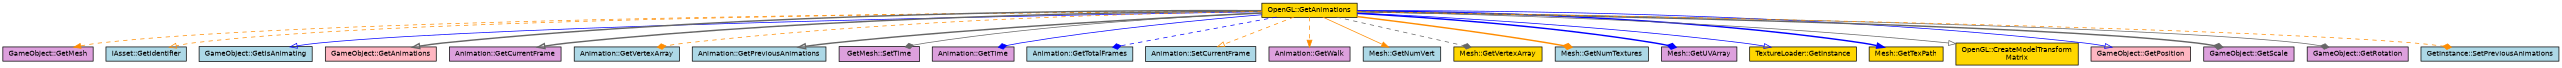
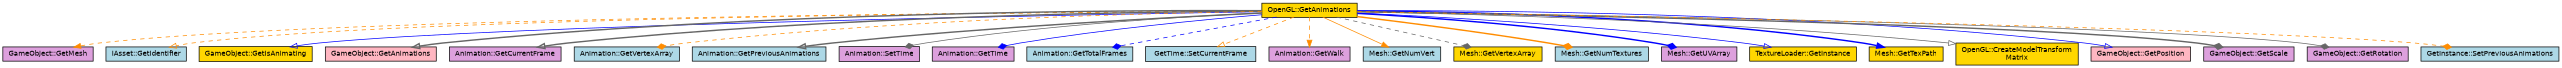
(256, 54) -> (256, 54)
(879, 54) -> (879, 54)
(1201, 54) -> (1201, 54)
